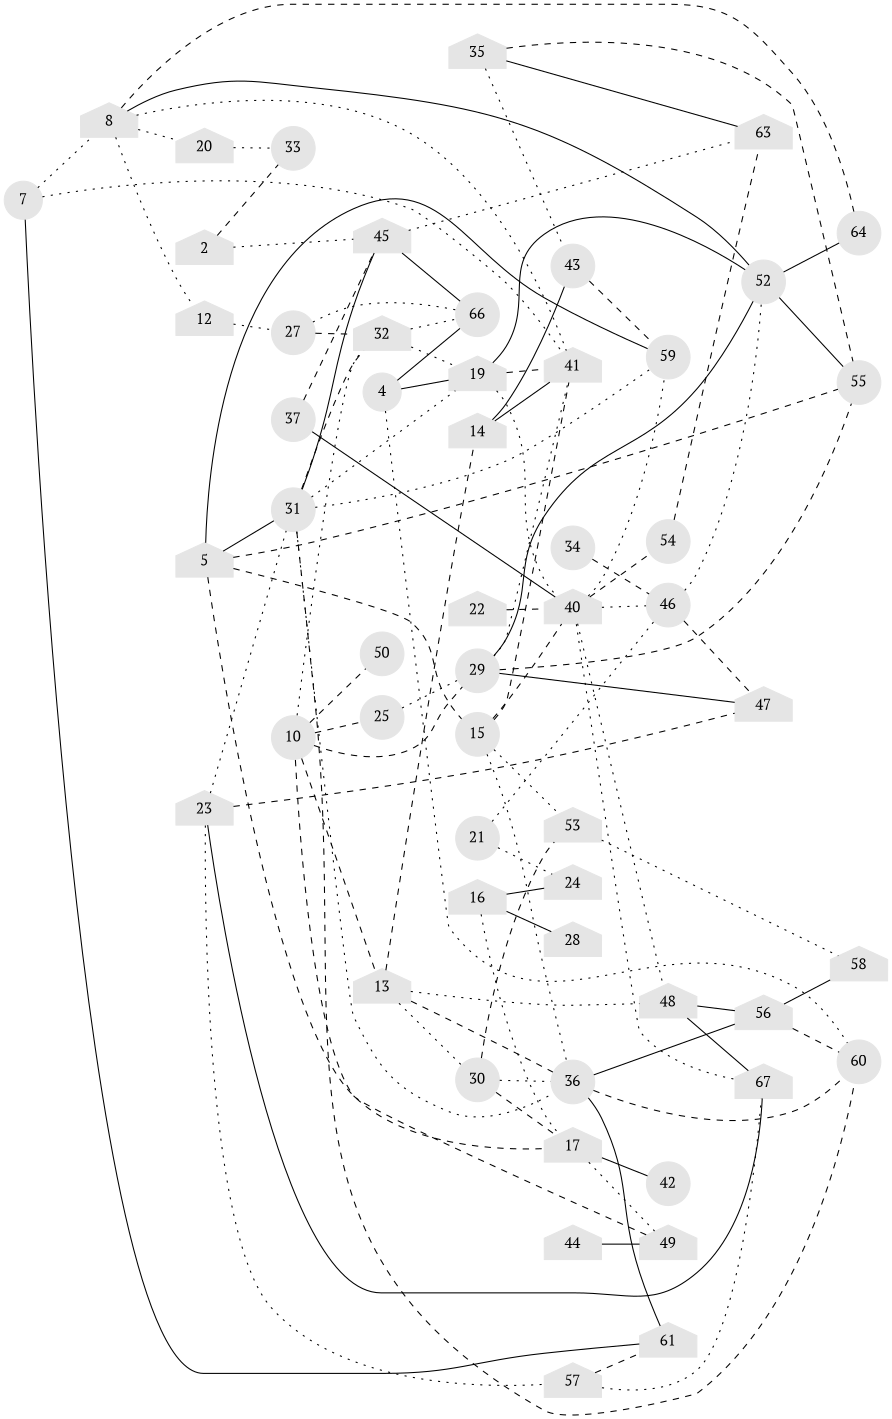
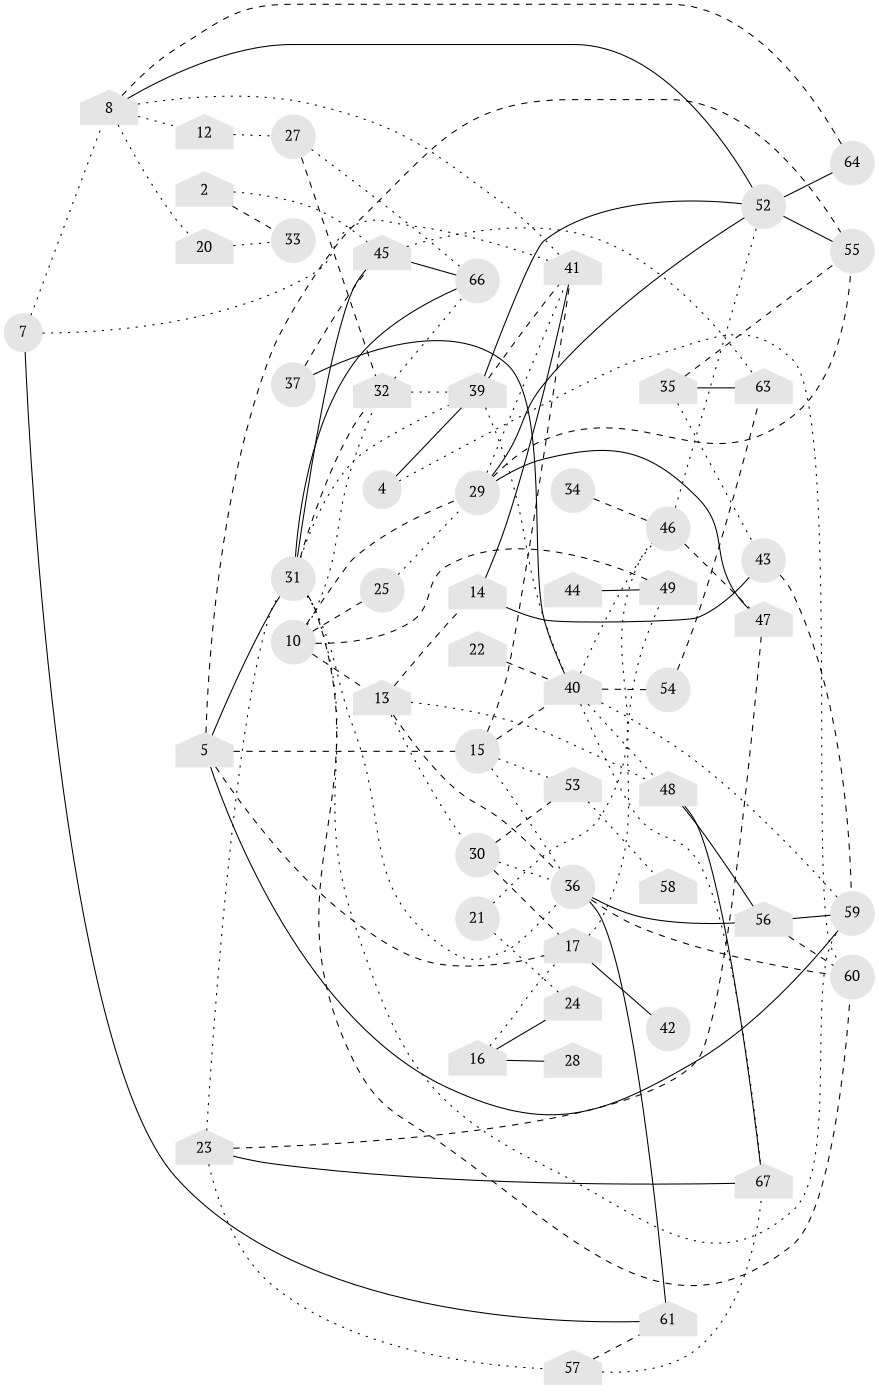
(422, 360) -> (335, 396)
(478, 375) -> (478, 392)
(382, 654) -> none
(811, 990) -> (811, 917)
